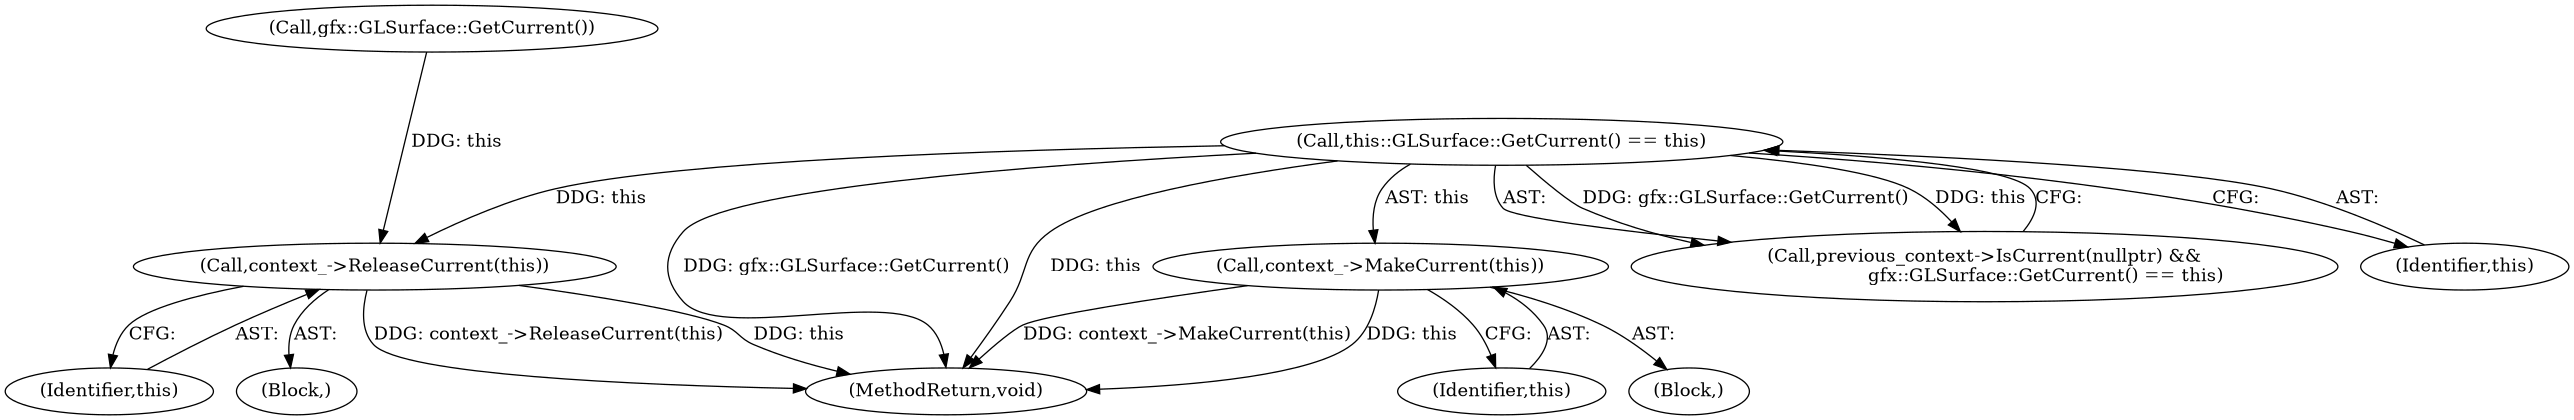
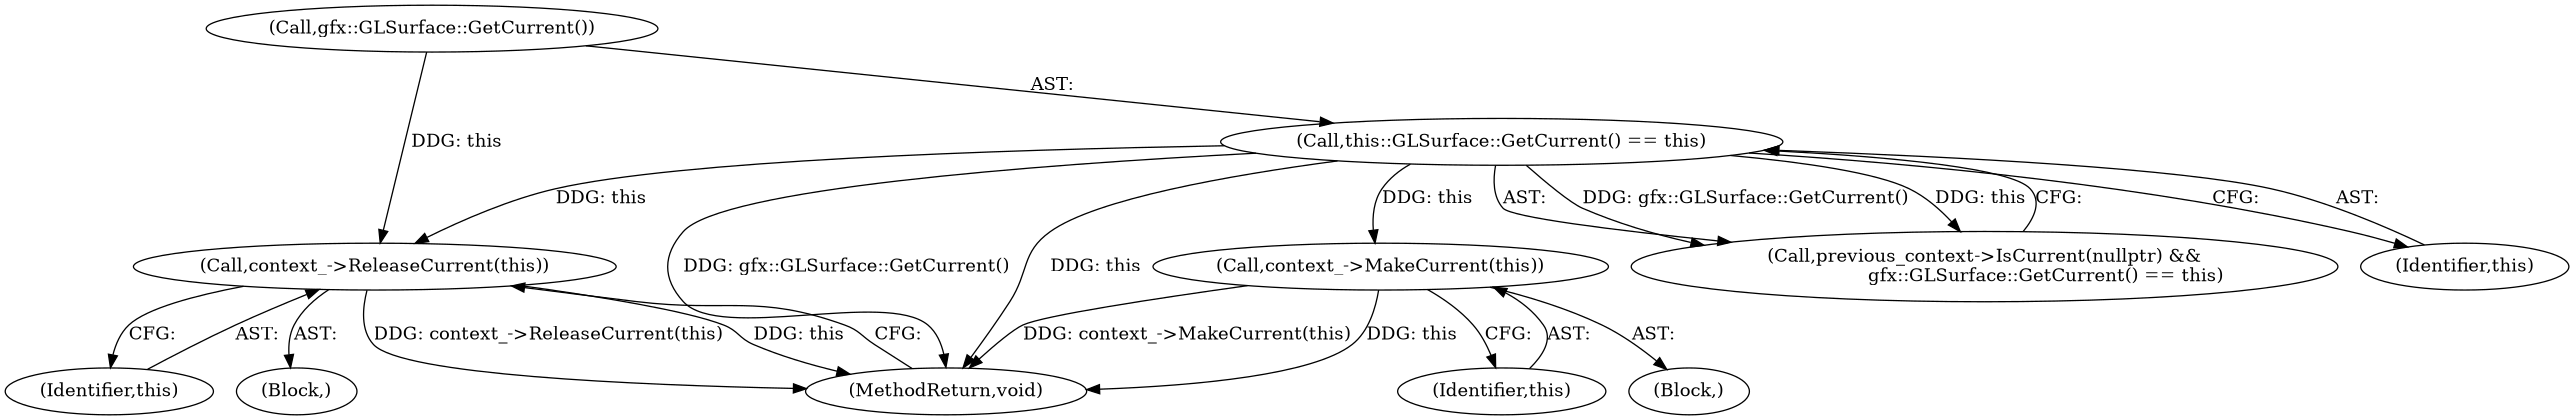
none -> (953, 84)
(1428, 198) -> (1428, 198)
none -> (726, 306)
